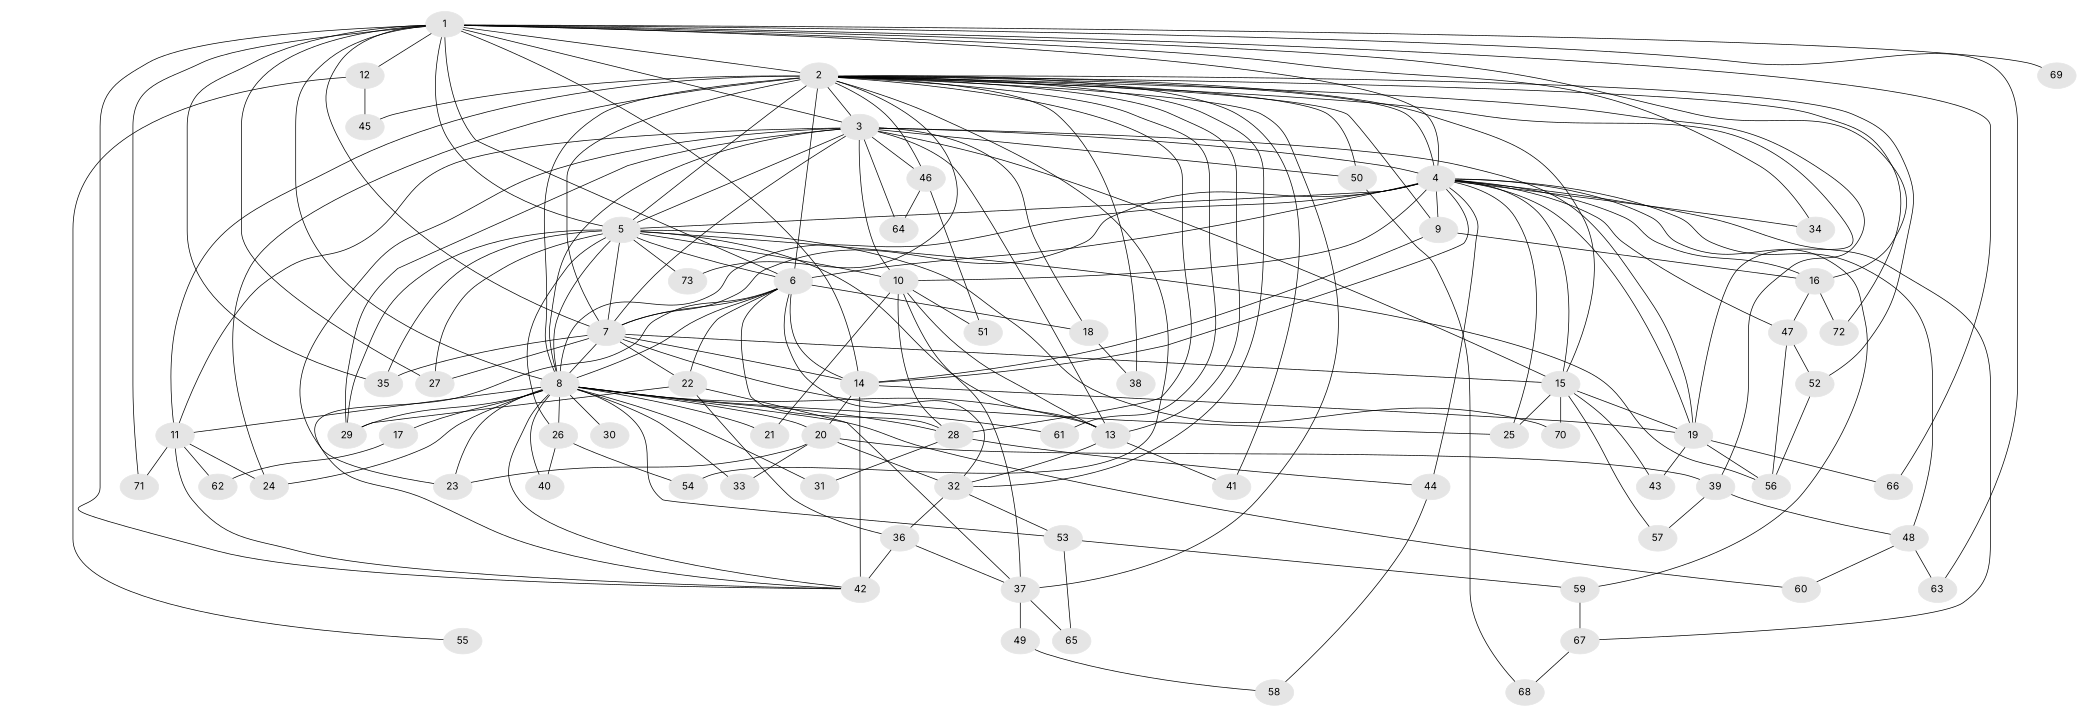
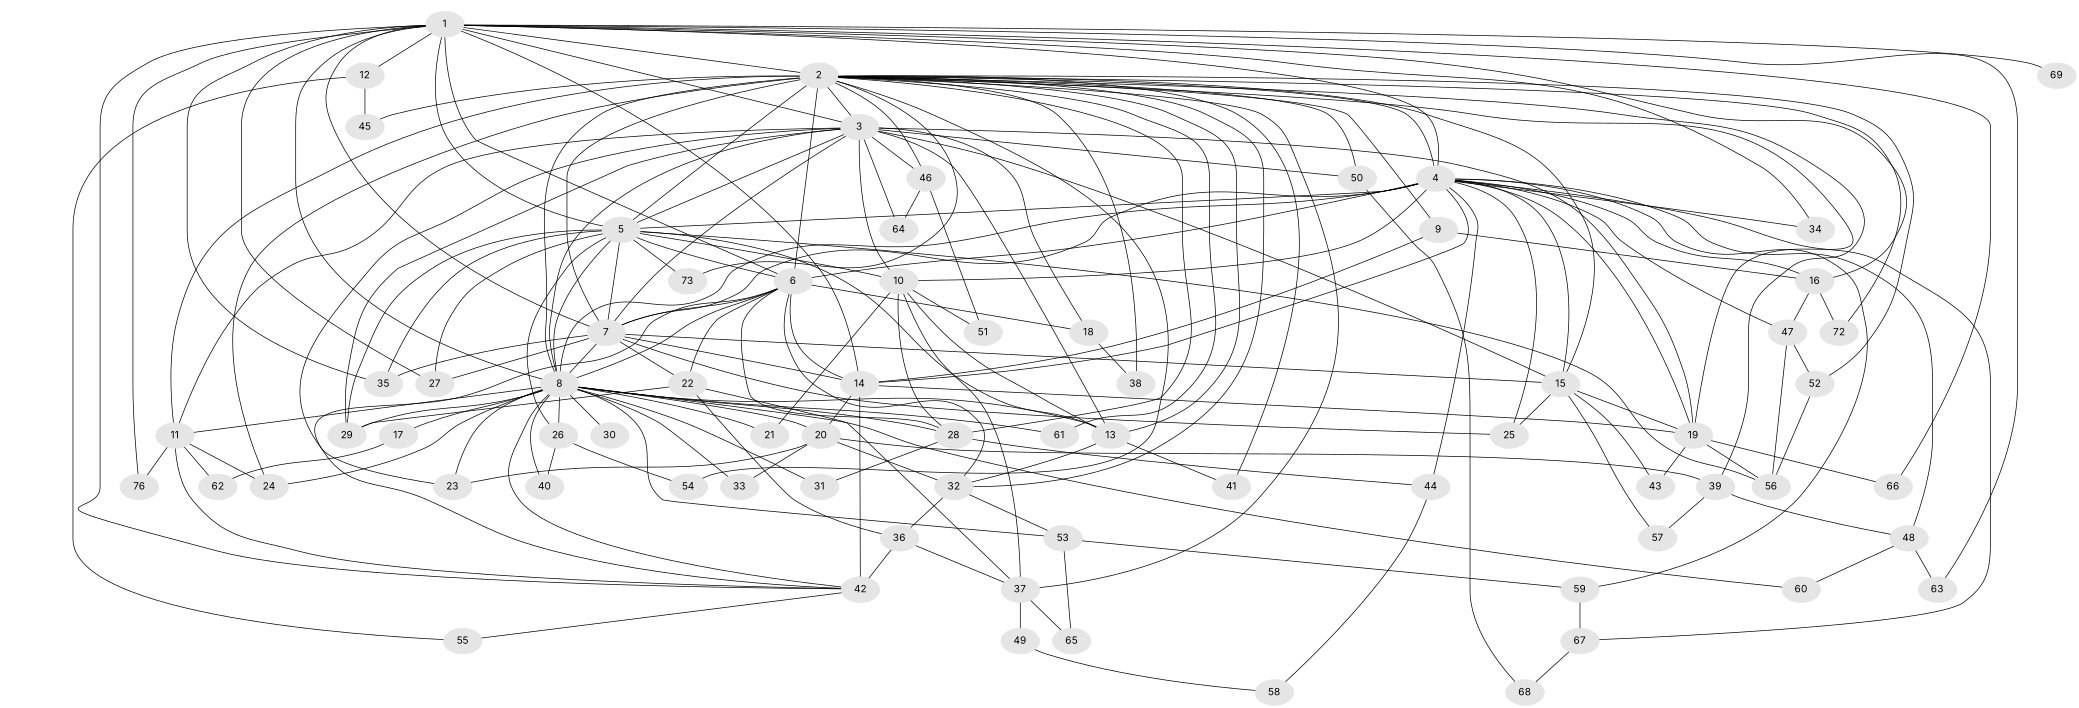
(1163, 142) -> none
(1437, 204) -> none
(1561, 435) -> none
(139, 487) -> (139, 487)
none -> (662, 615)
